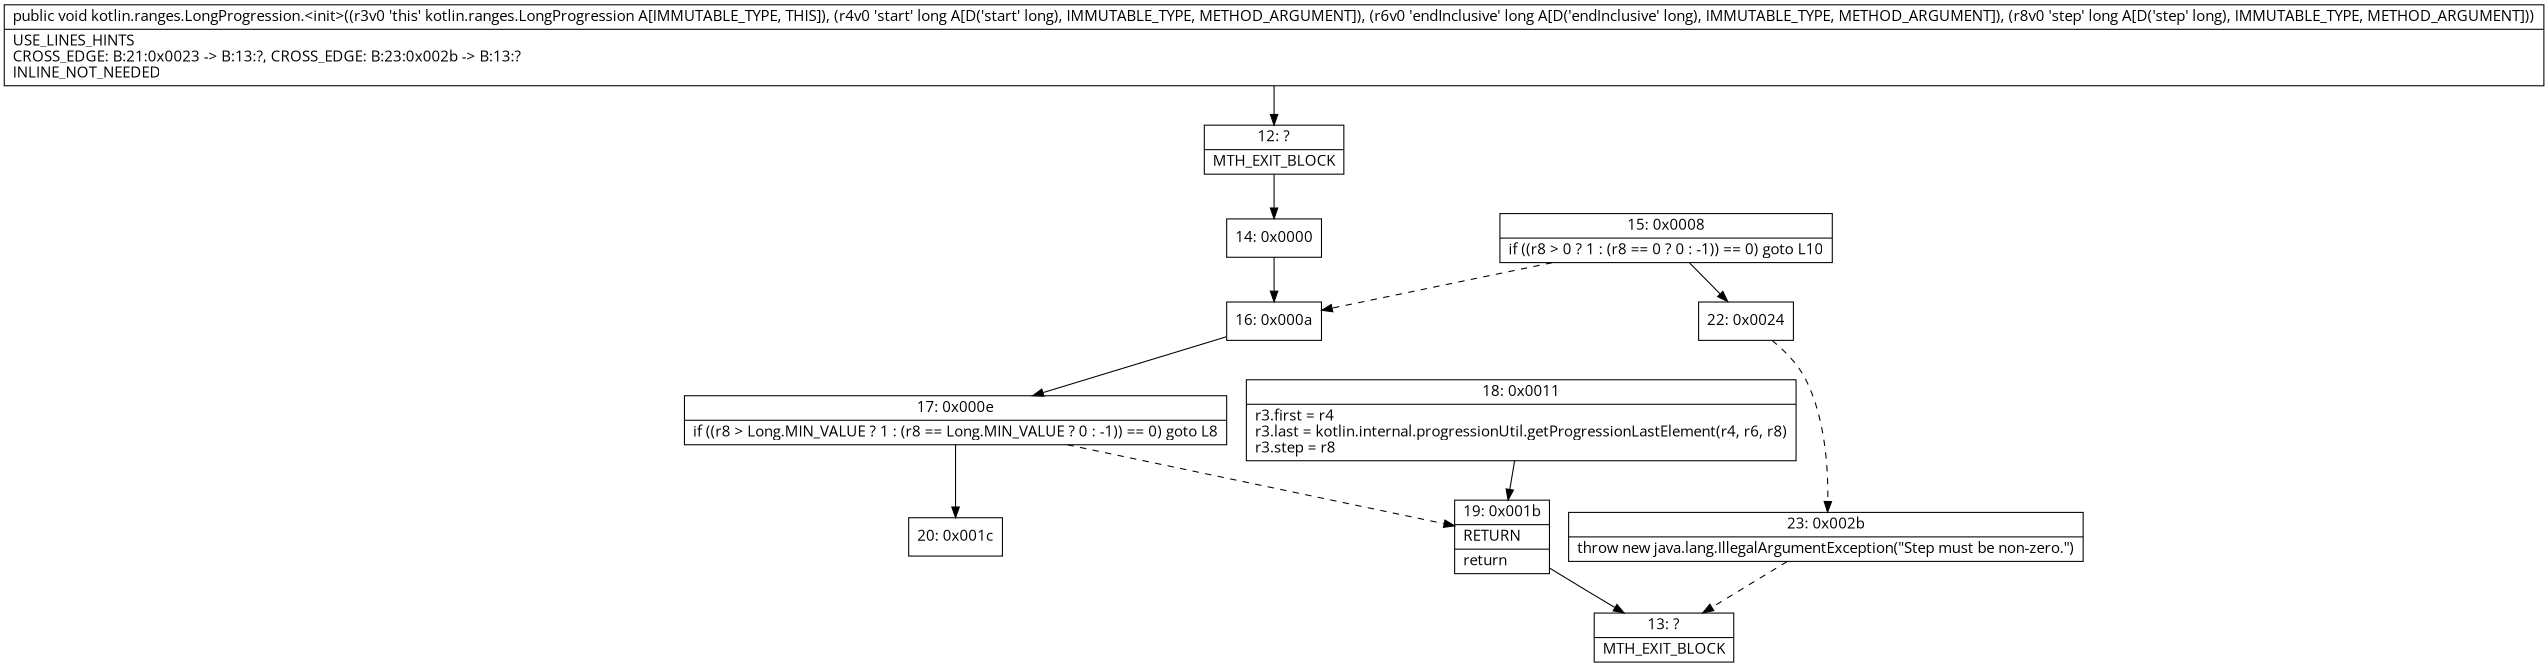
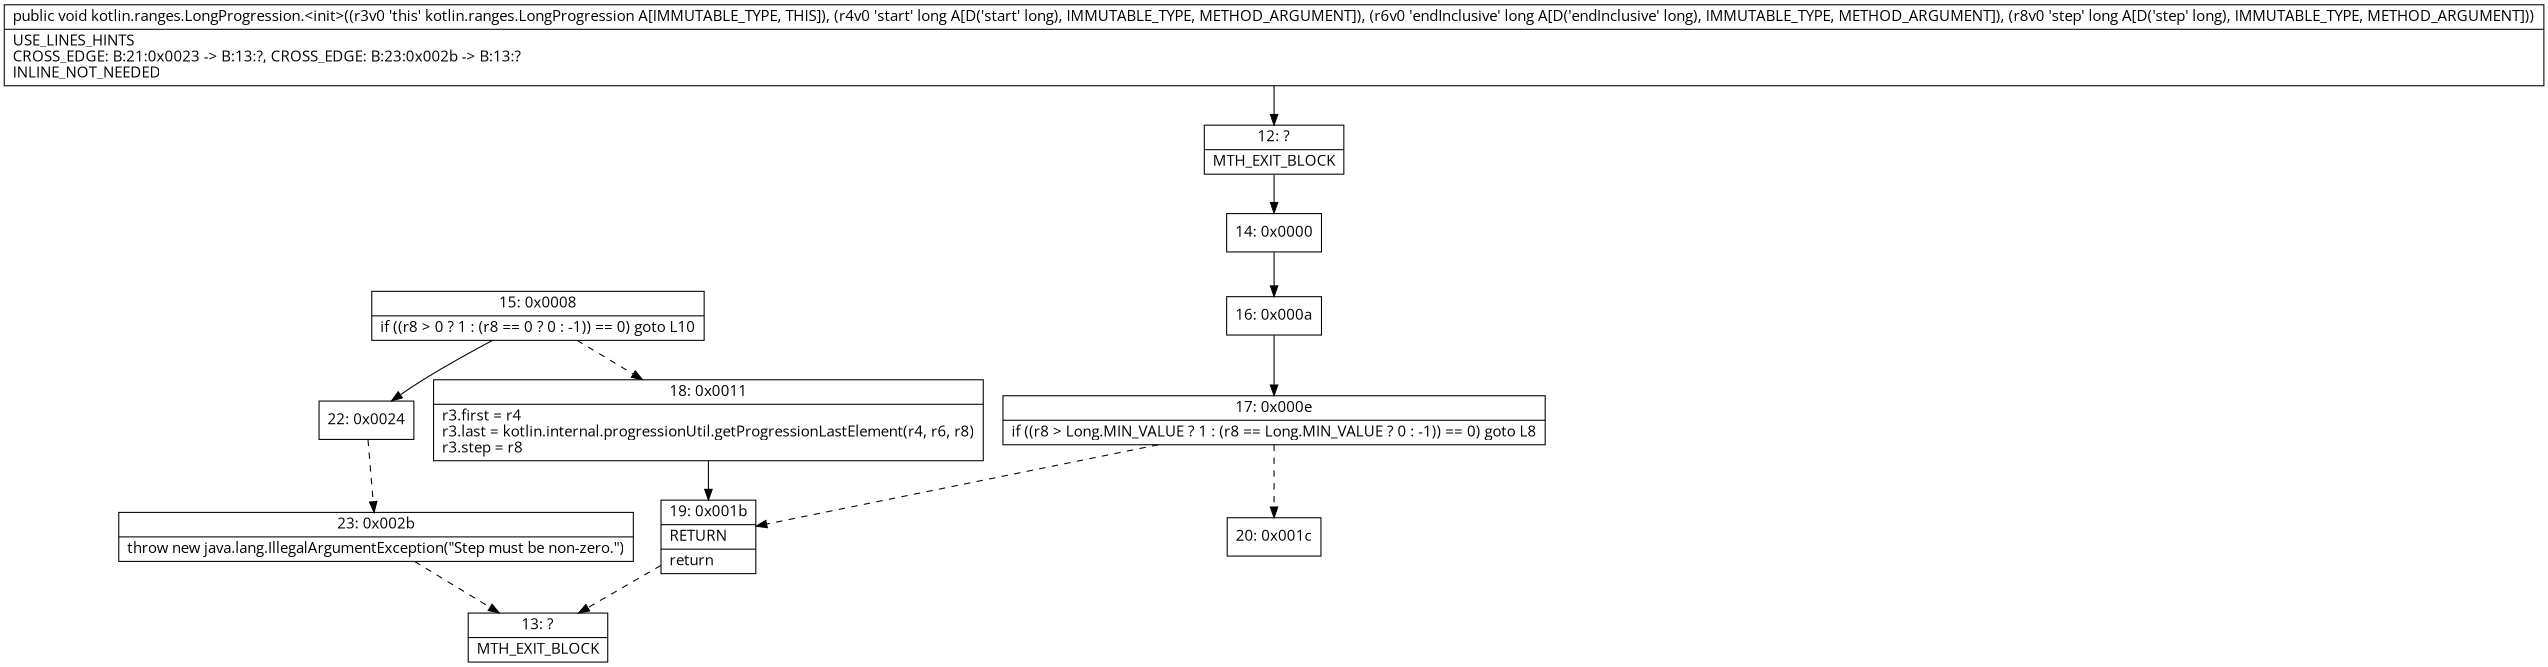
(1442, 285) -> (605, 357)
(956, 476) -> (1274, 476)
(1582, 588) -> (624, 587)
